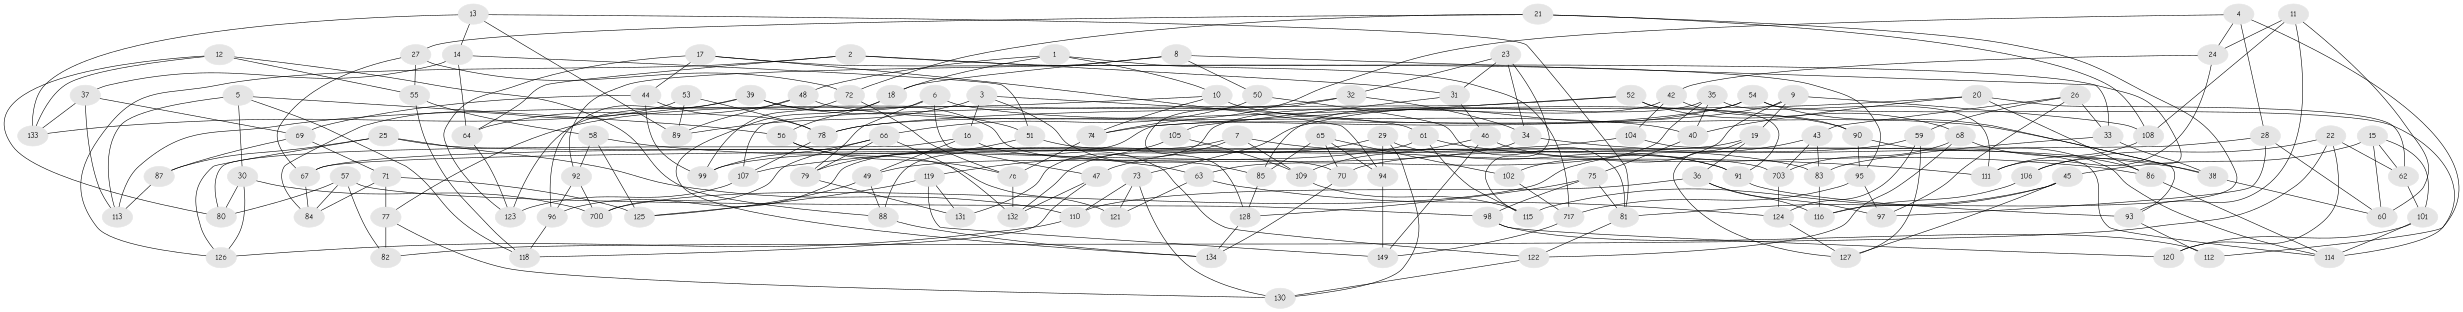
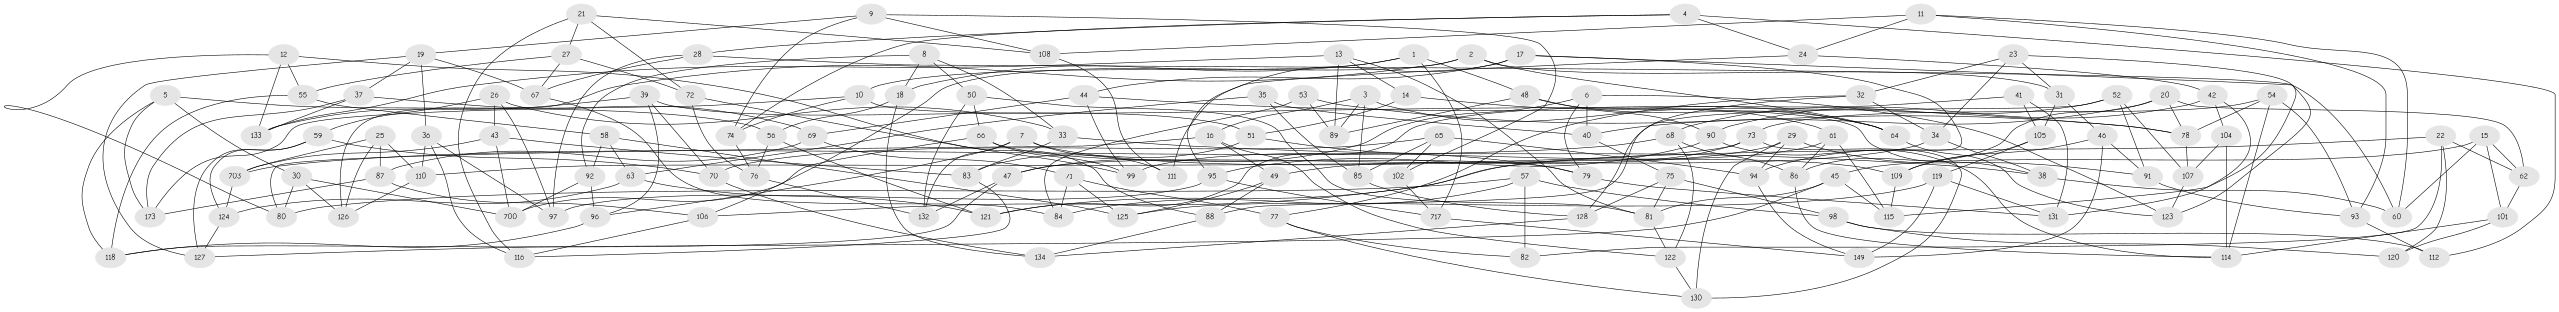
(263, 75) -> (395, 72)
none -> (2019, 95)
(1875, 106) -> none
(965, 177) -> (944, 138)
none -> (569, 204)
(117, 217) -> (150, 217)
